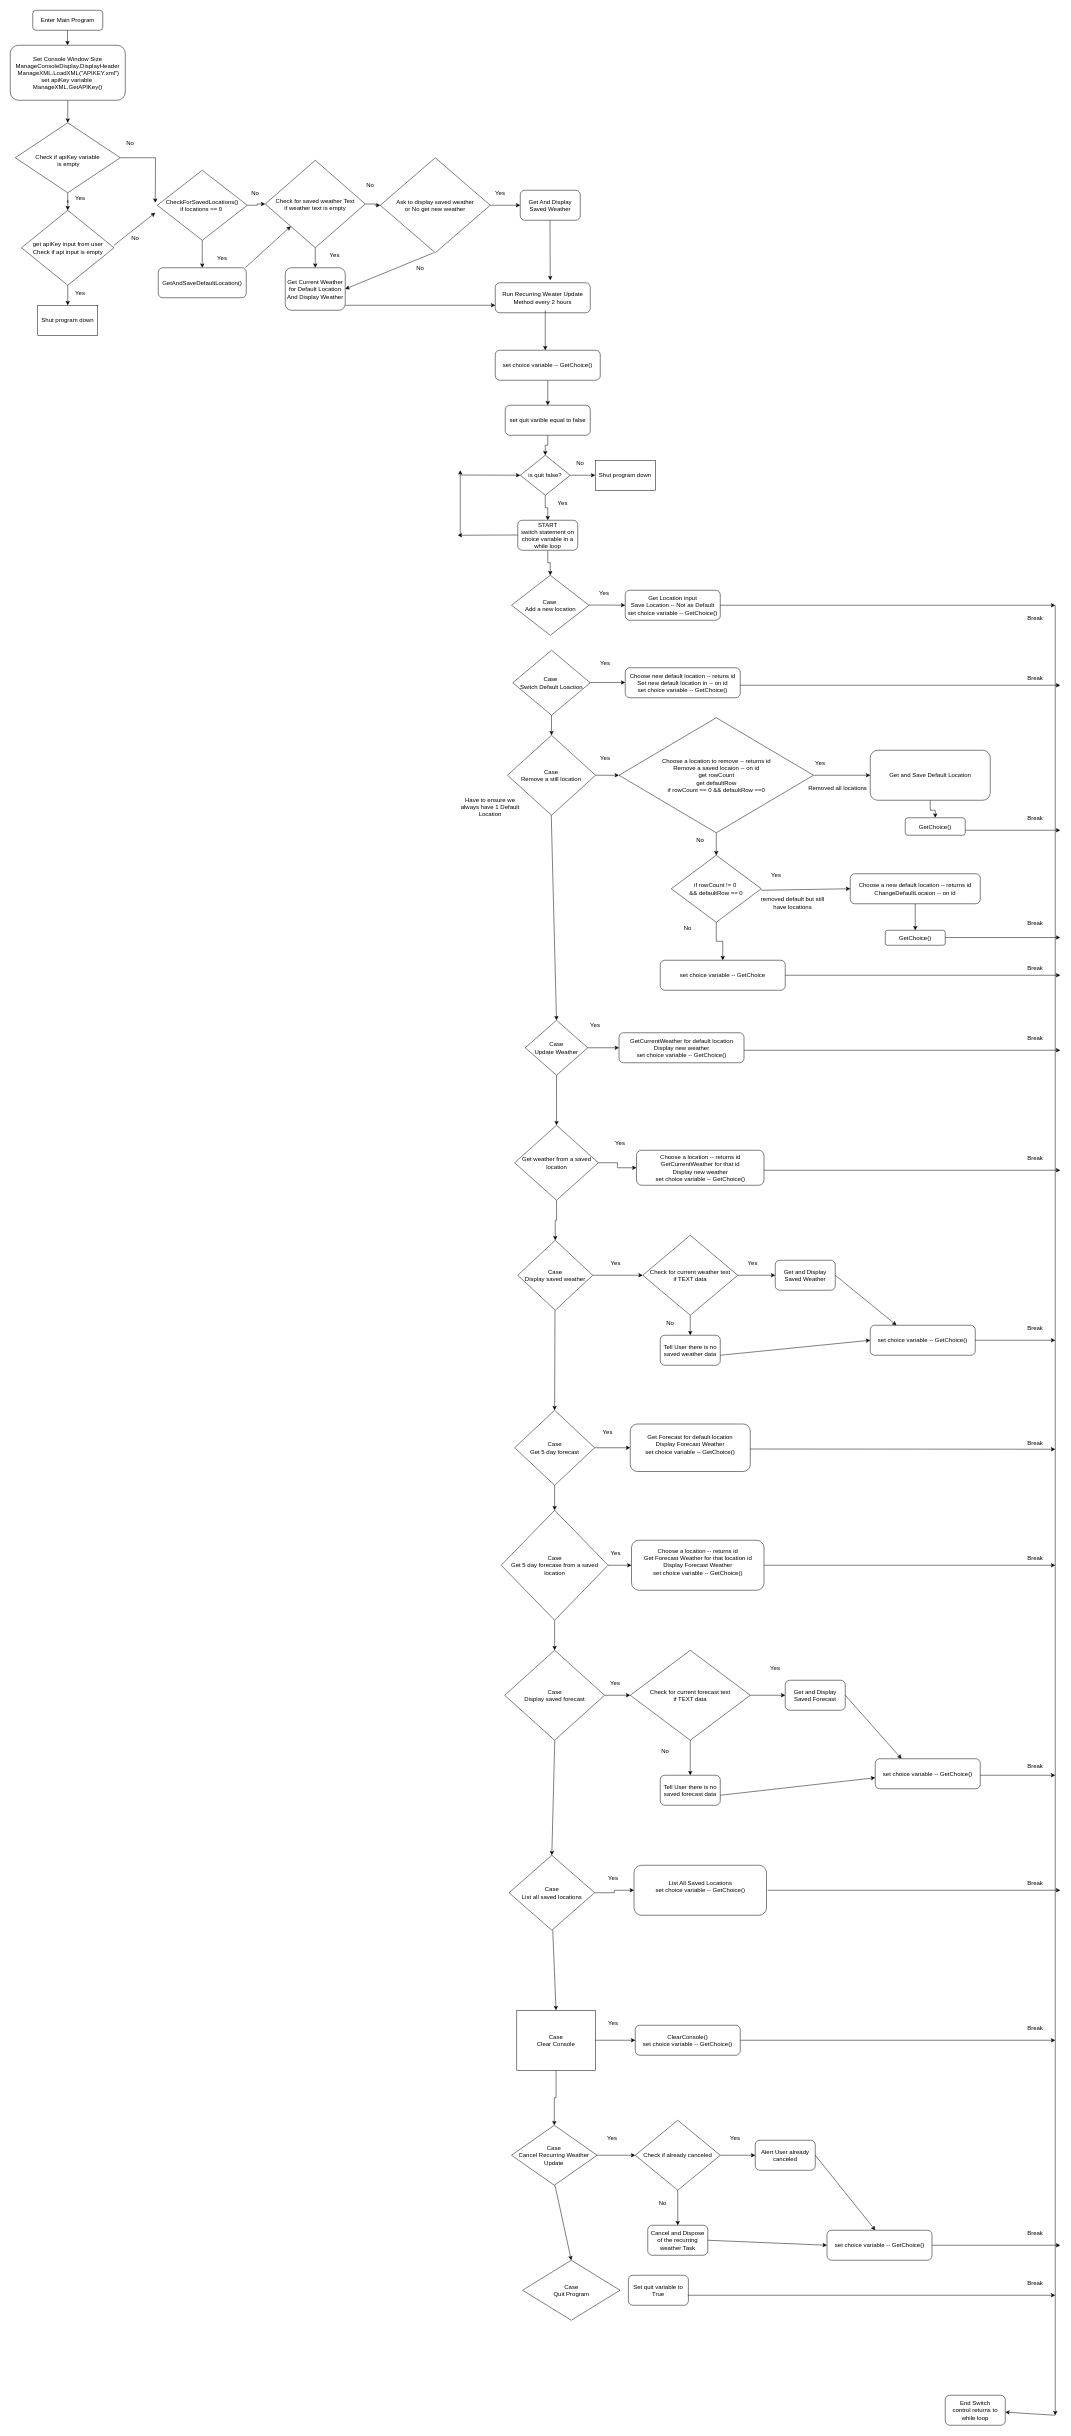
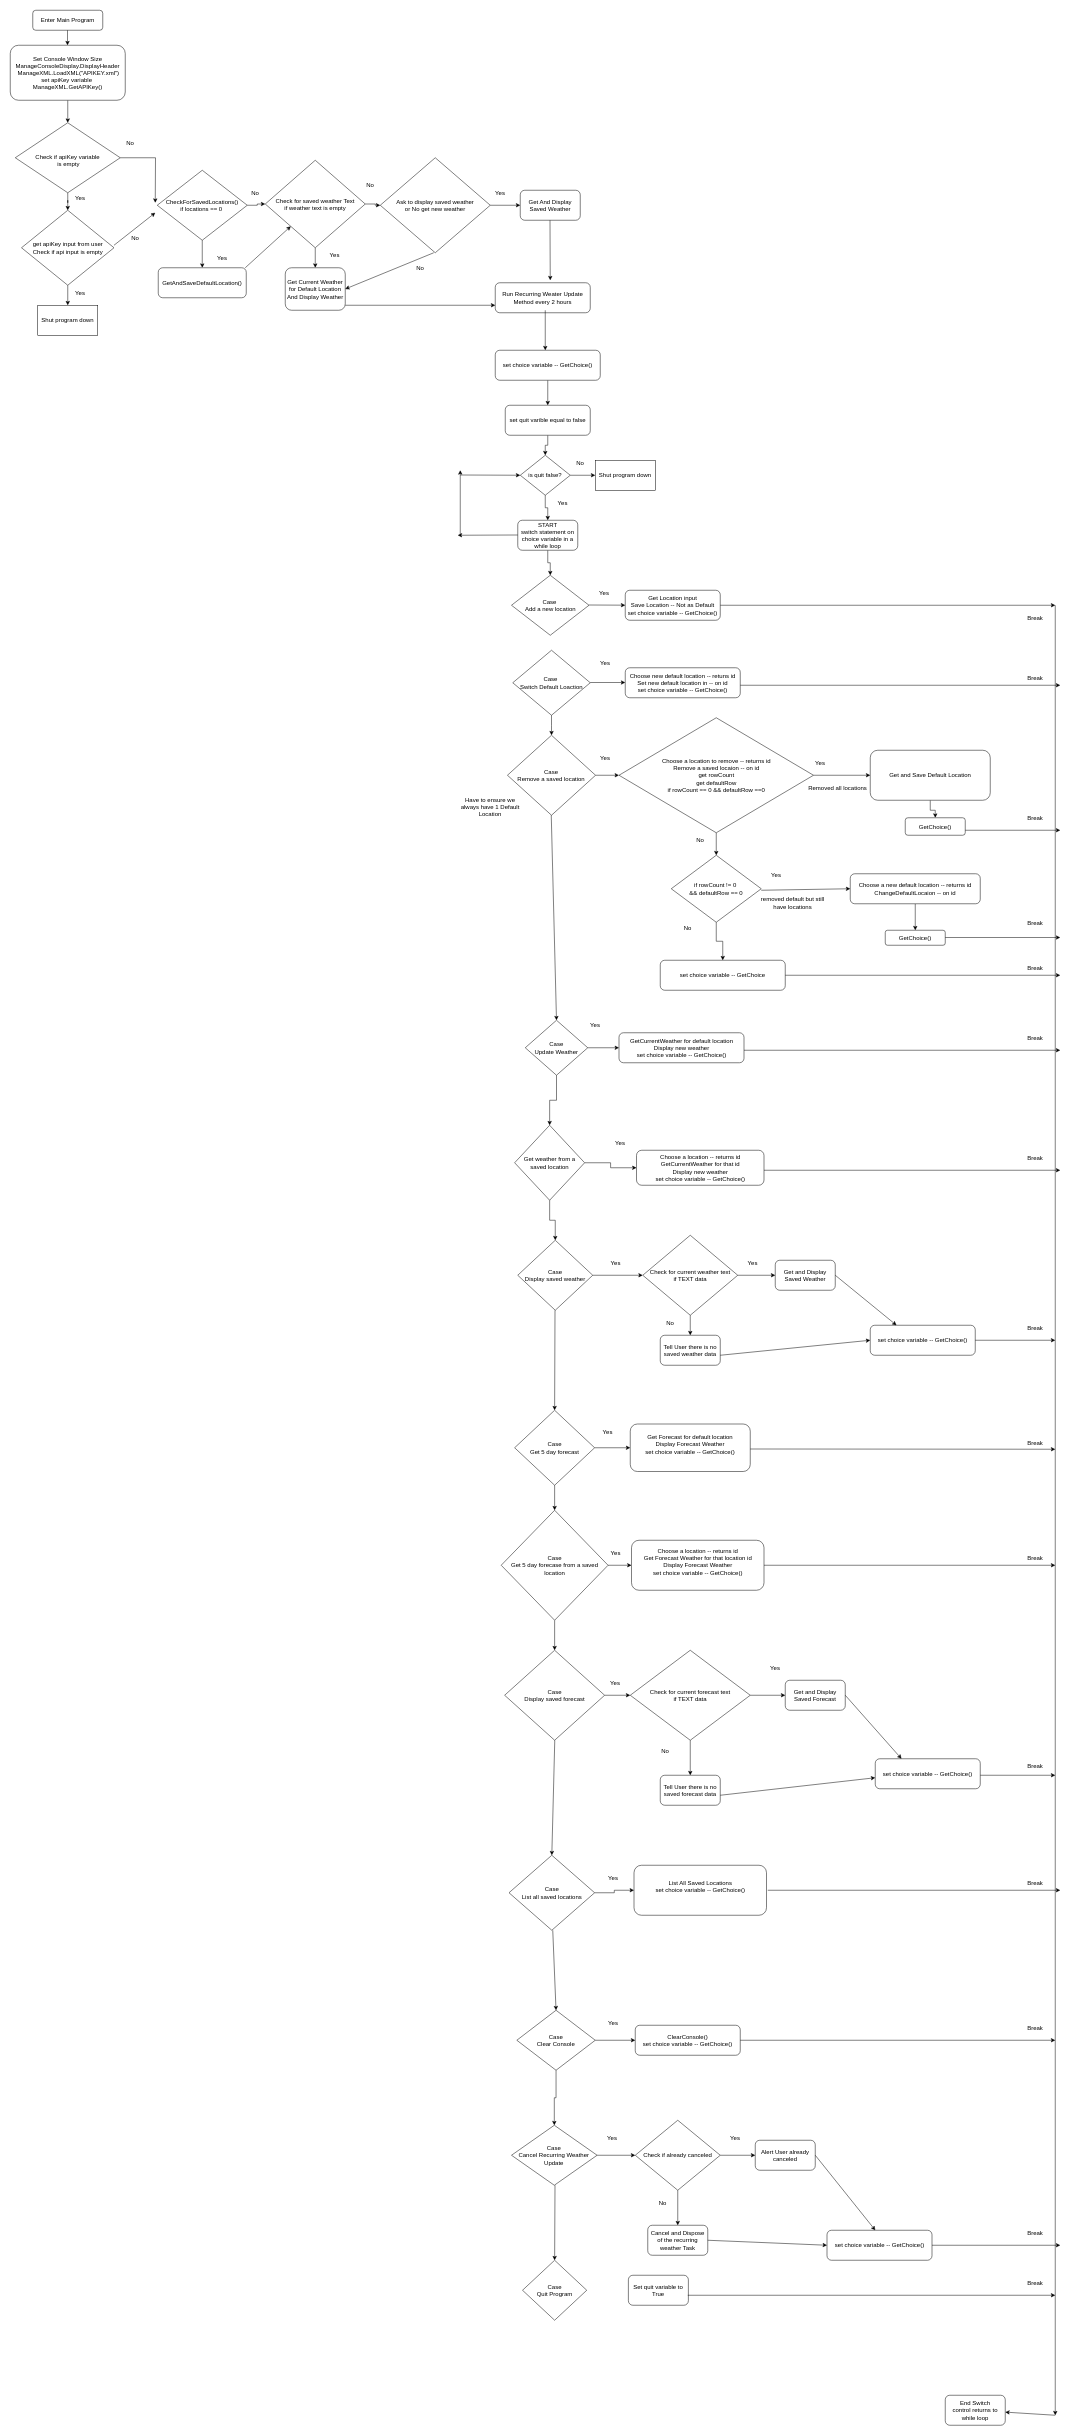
(551, 775) -> (551, 775)
(557, 1163) -> (550, 1163)
(556, 2040) -> (556, 2040)
(571, 2290) -> (555, 2290)
